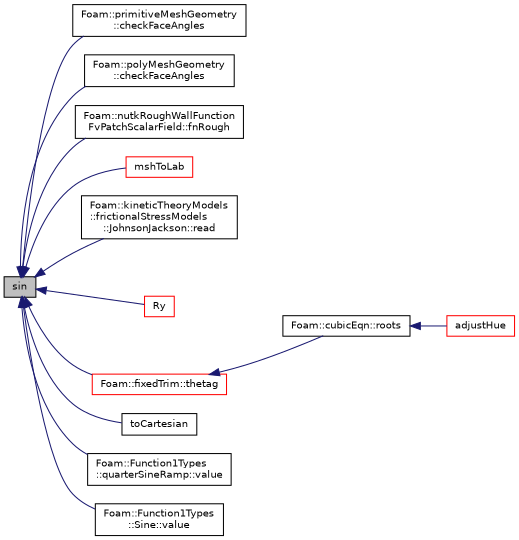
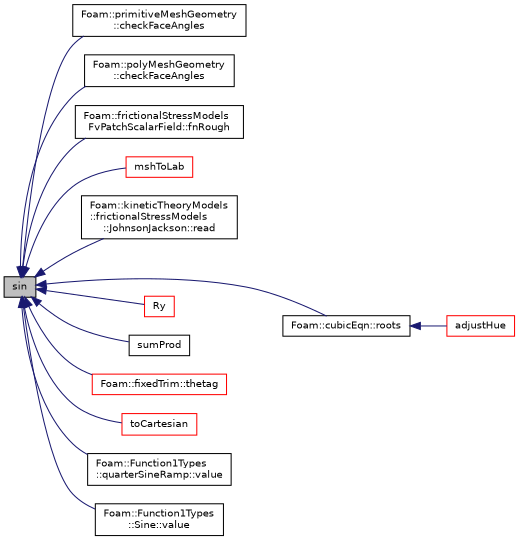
(159, 122) -> (159, 122)
none -> (159, 345)
(272, 356) -> (189, 280)
(159, 424) -> (159, 424)
